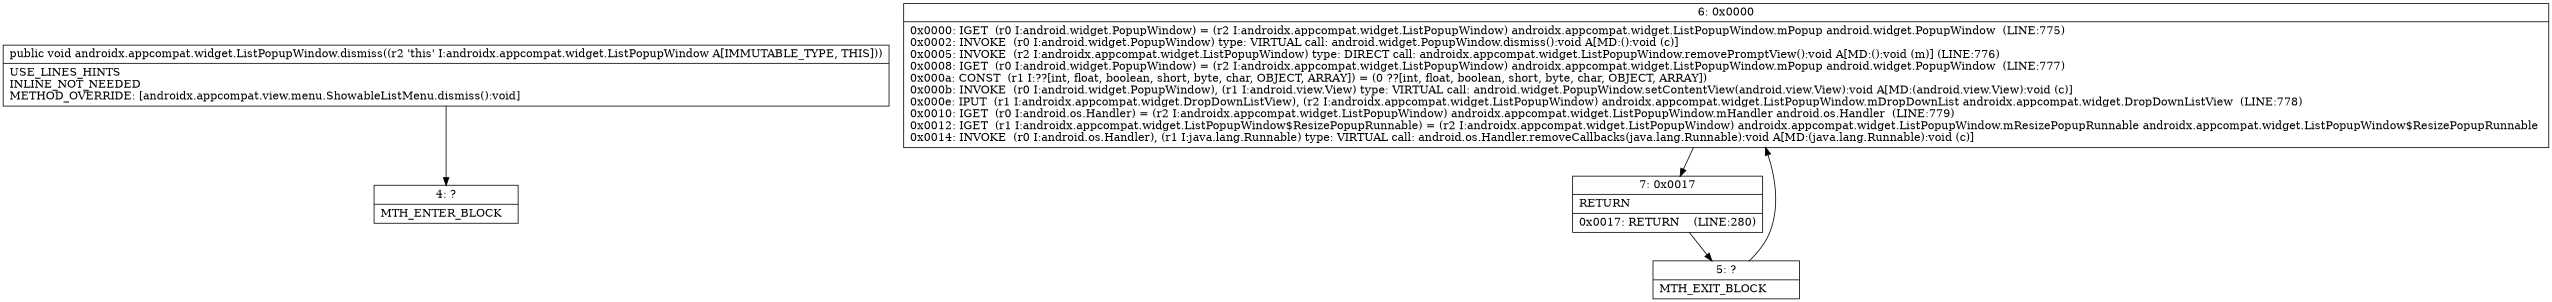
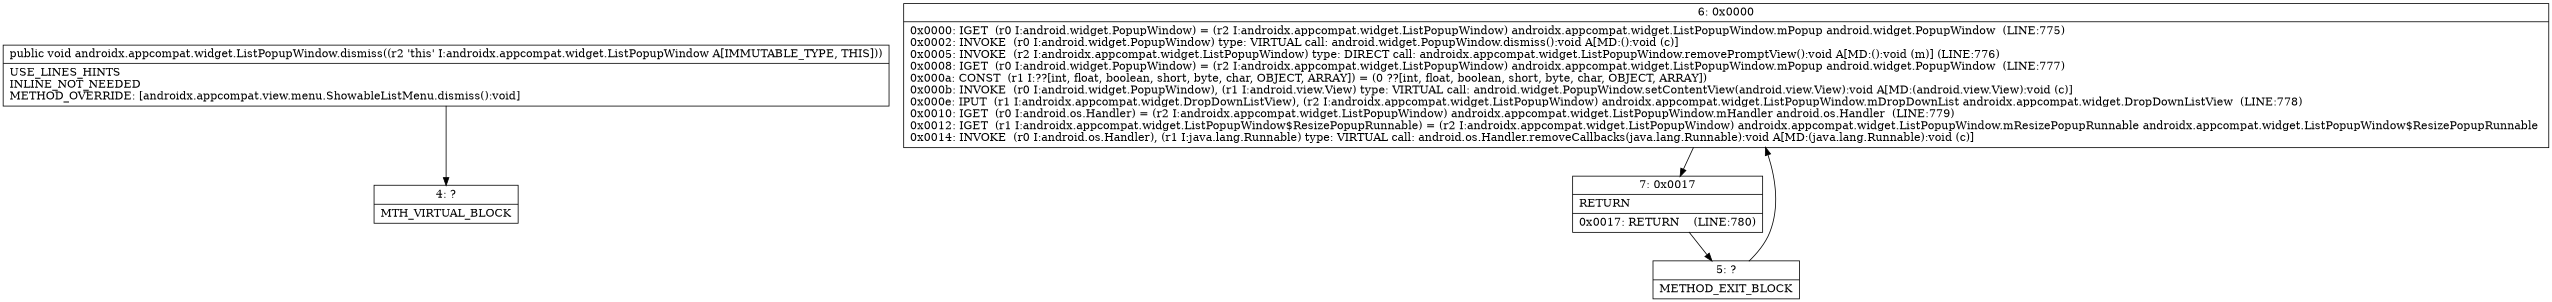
(441, 213) -> (446, 213)
(1668, 222) -> (1668, 222)
(1713, 289) -> (1726, 289)
